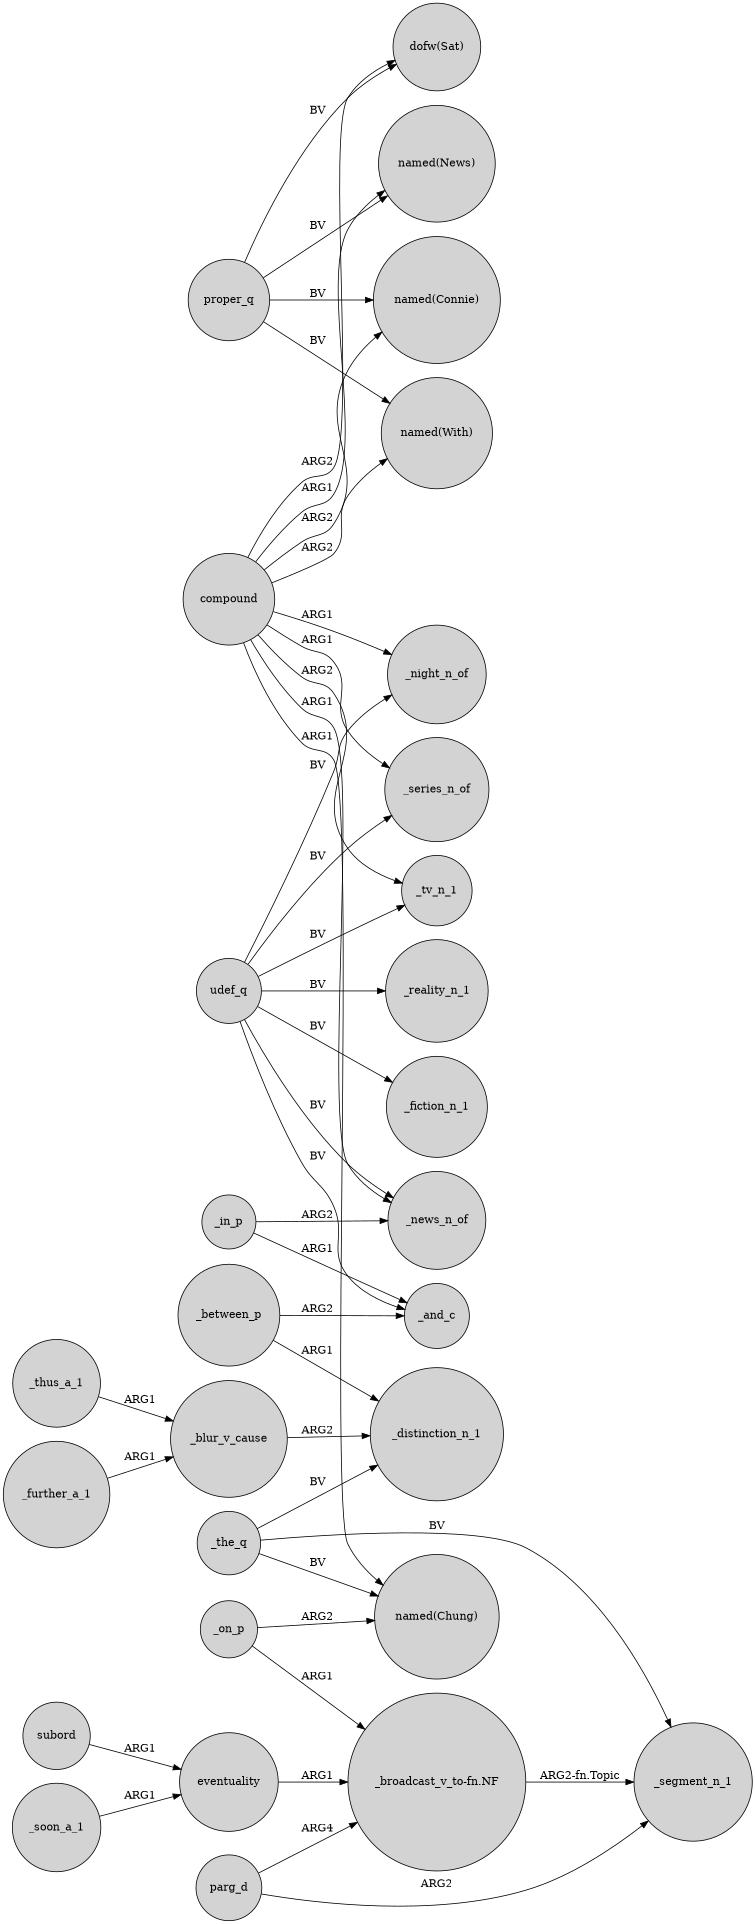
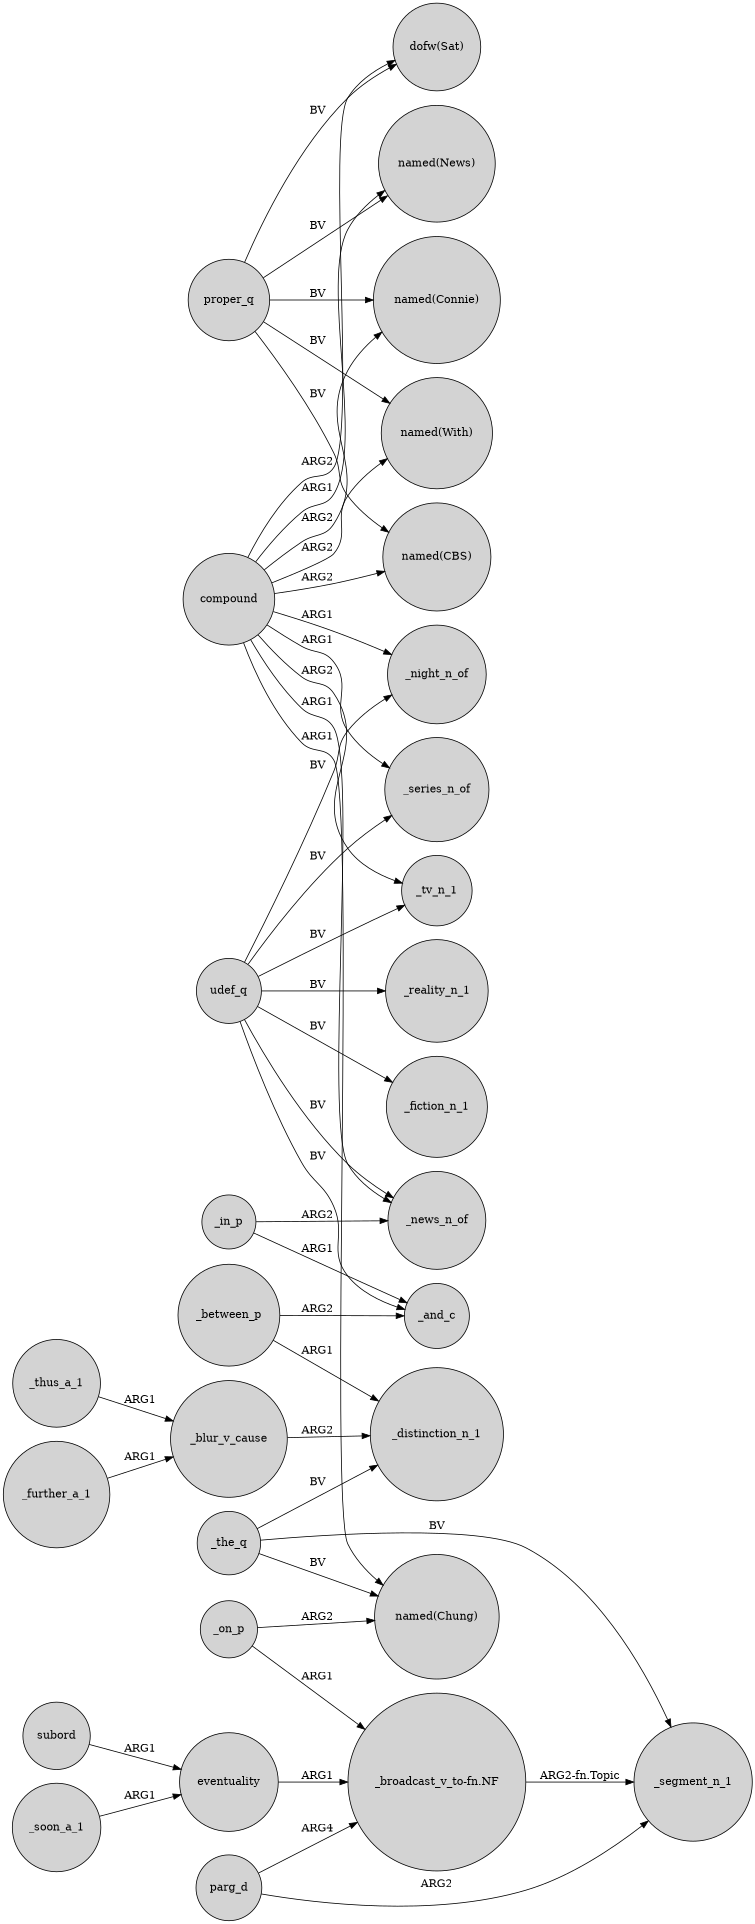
none -> (437, 557)
